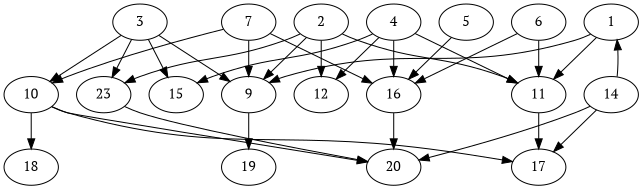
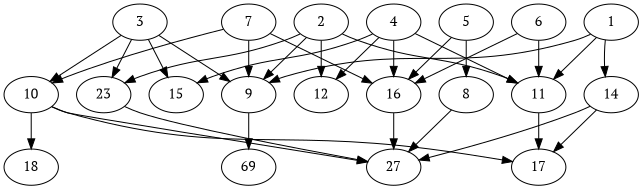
(618, 63) -> (604, 53)
none -> (466, 95)
(249, 167) -> (249, 167)
(394, 167) -> (394, 167)
